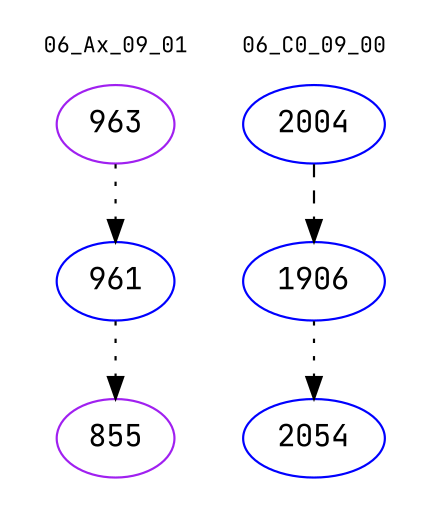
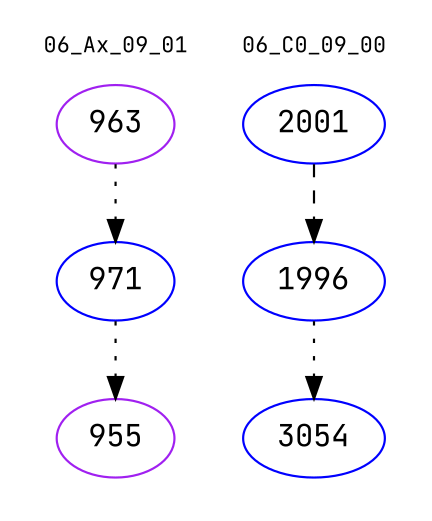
(314, 124) -> (314, 124)
(116, 281) -> (116, 281)
(314, 281) -> (314, 281)
(116, 438) -> (116, 438)
(314, 438) -> (314, 438)
